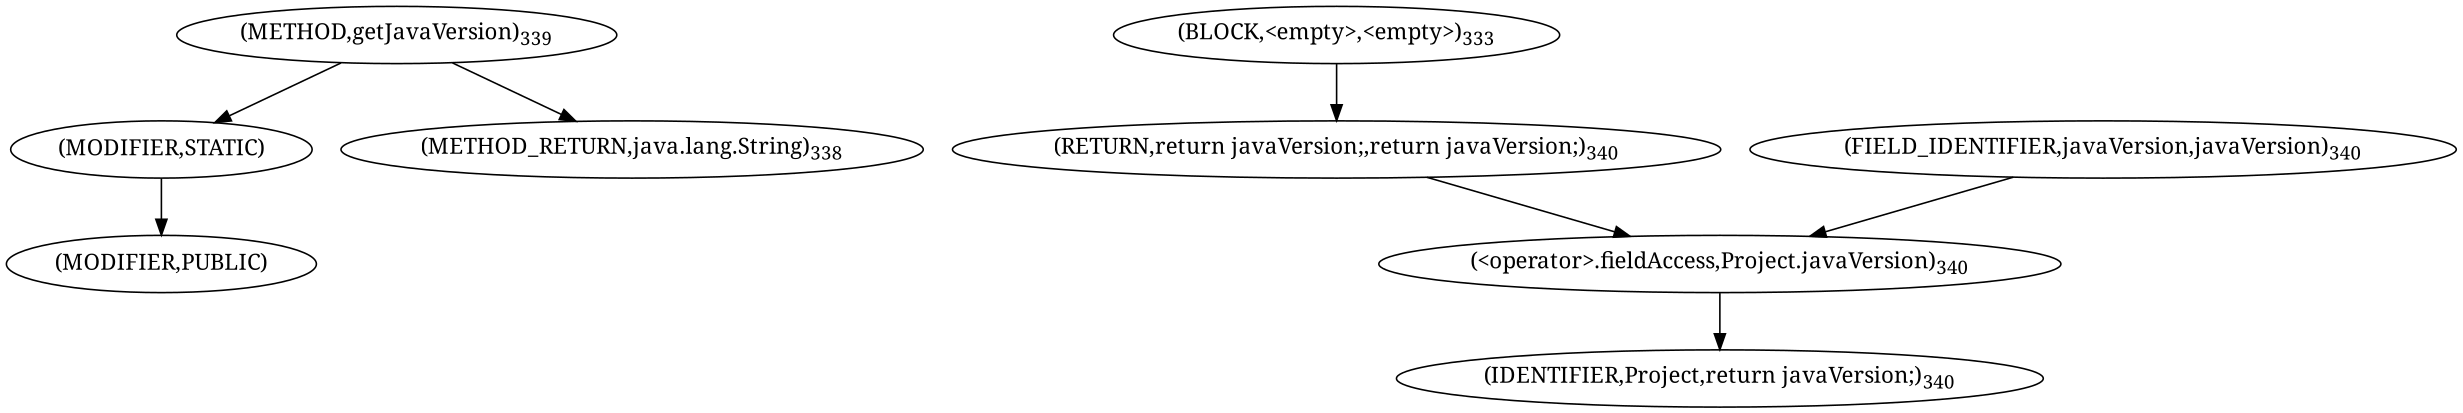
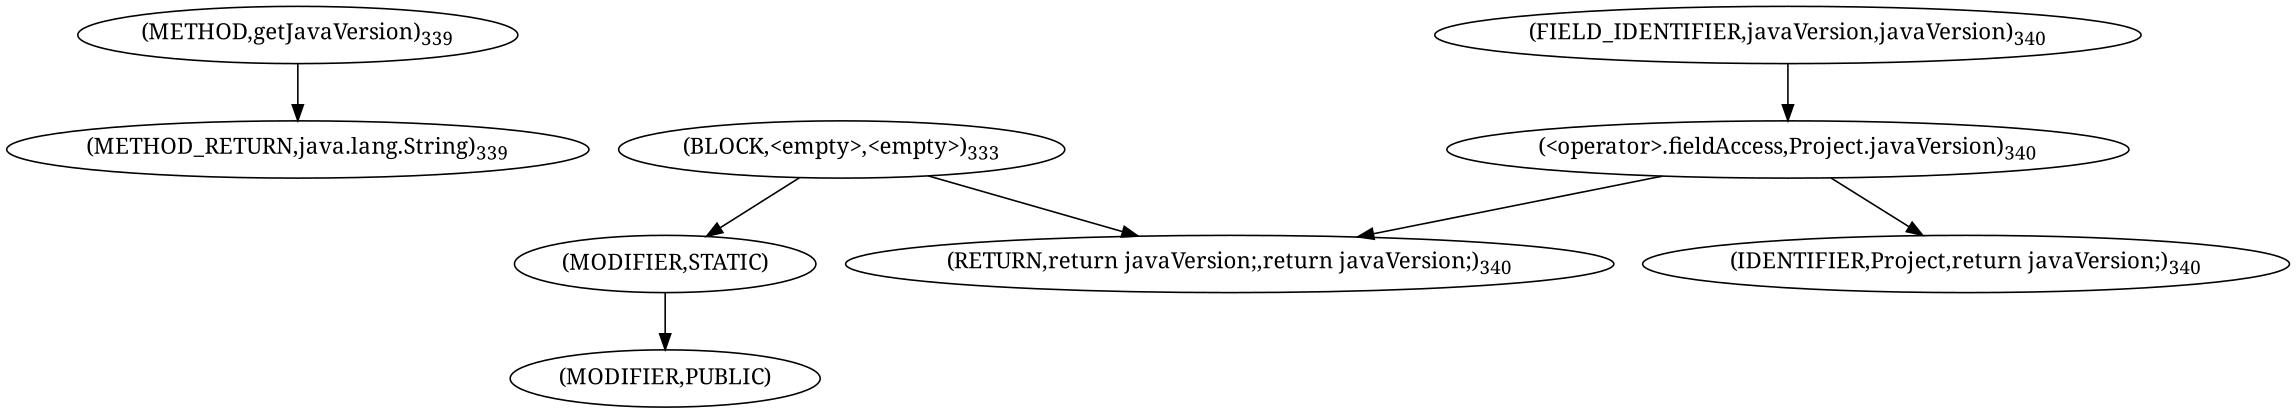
(285, 89) -> (760, 203)
(827, 147) -> (493, 147)
(1521, 205) -> (1518, 205)
